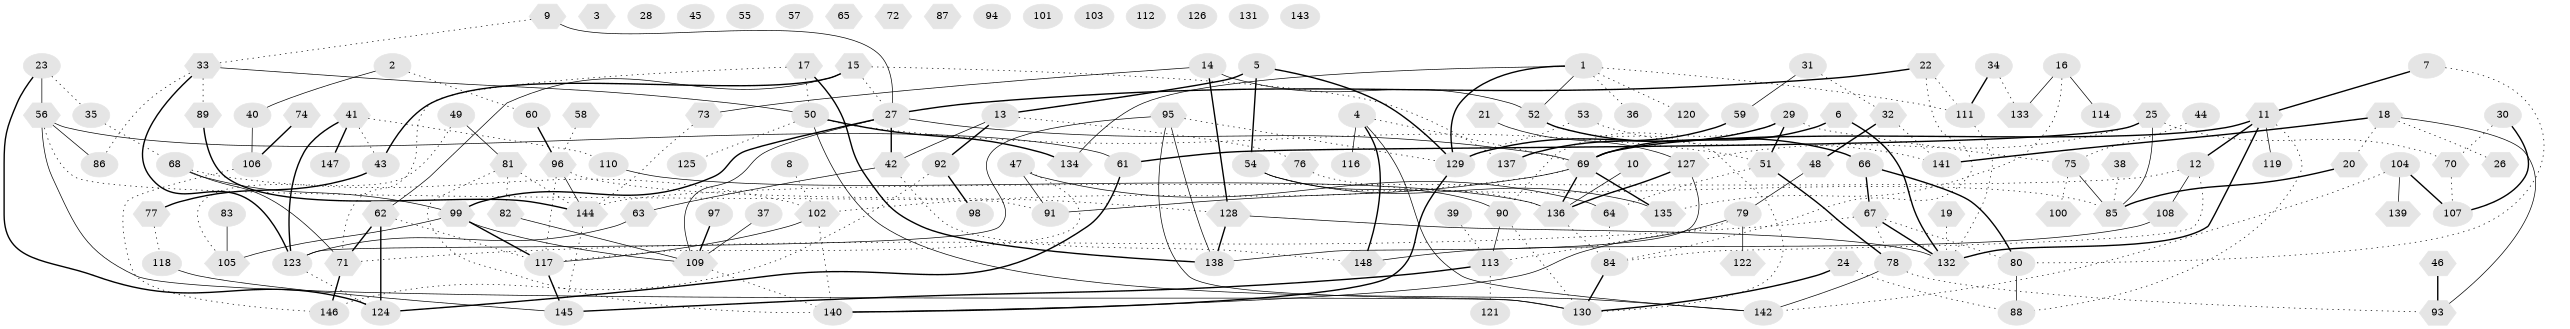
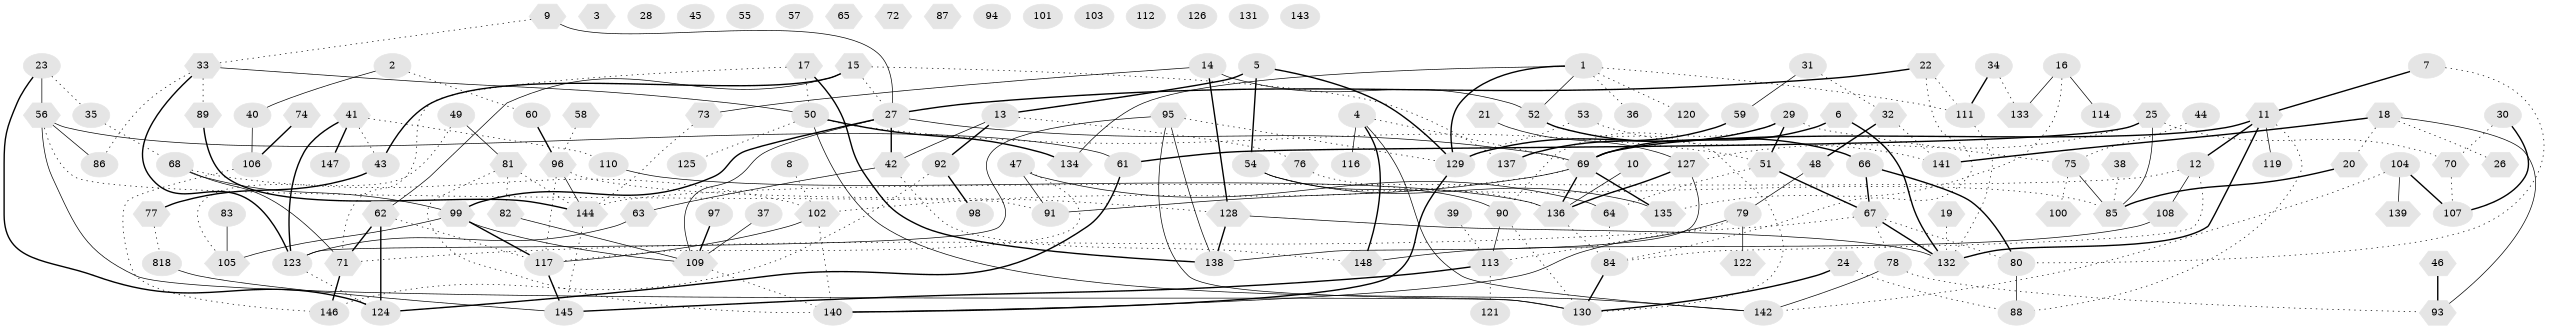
(1830, 213) -> (1822, 191)
(162, 263) -> (162, 263)
